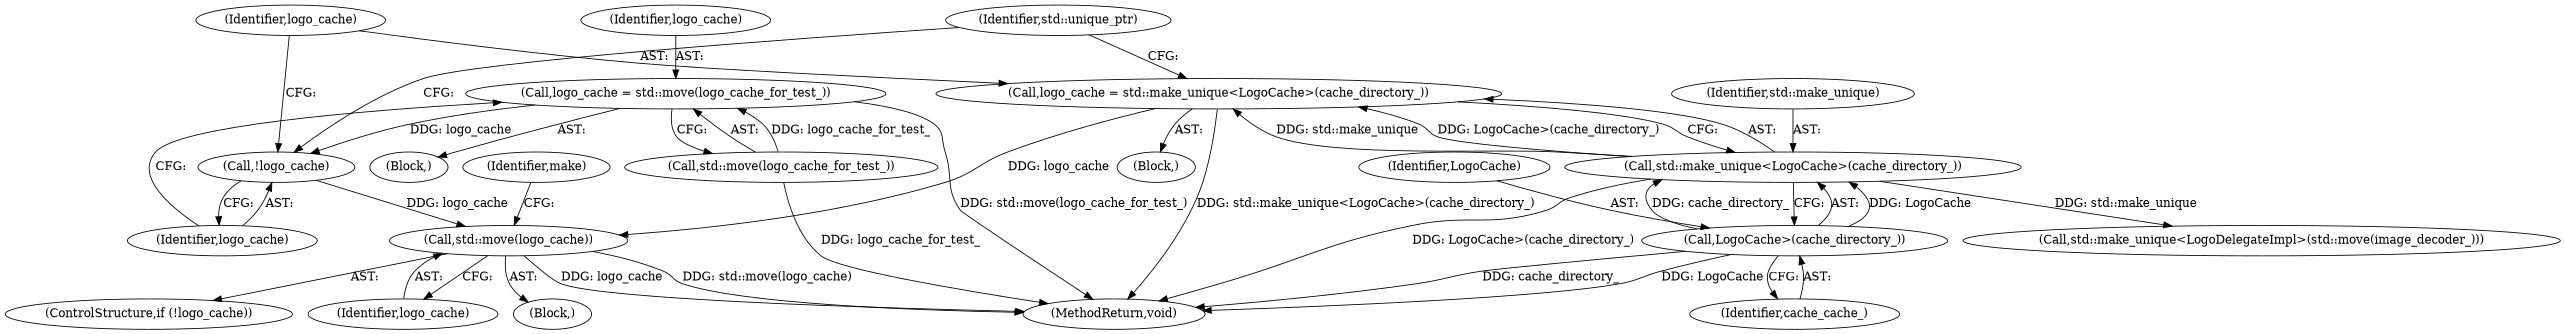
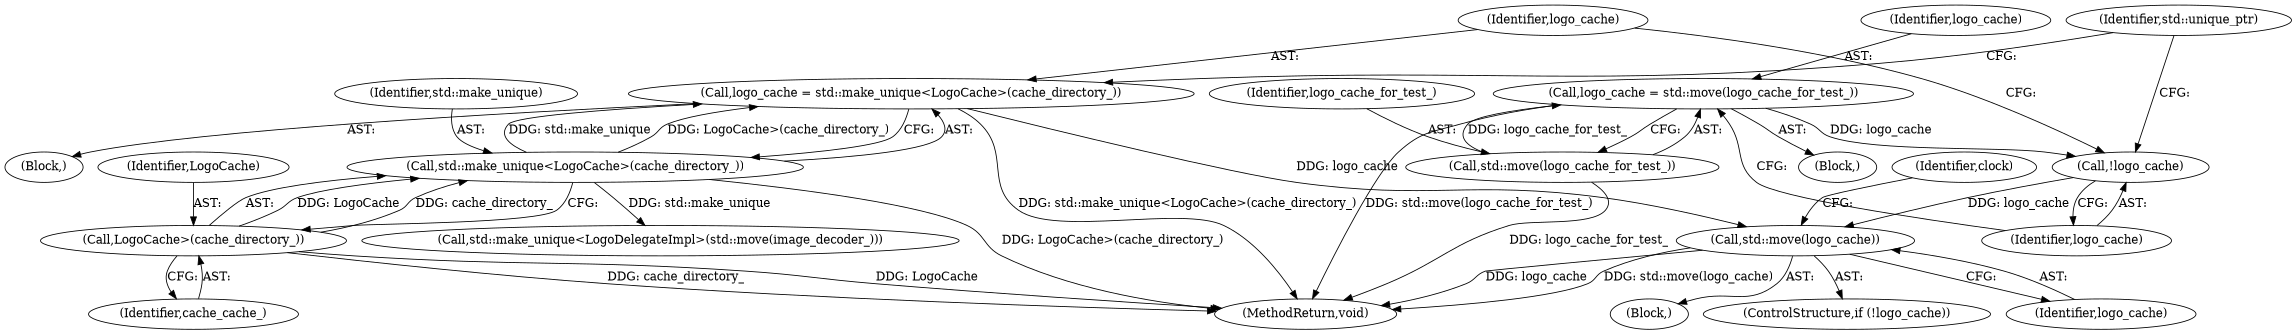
none -> (1342, 94)
(536, 167) -> (1964, 167)
